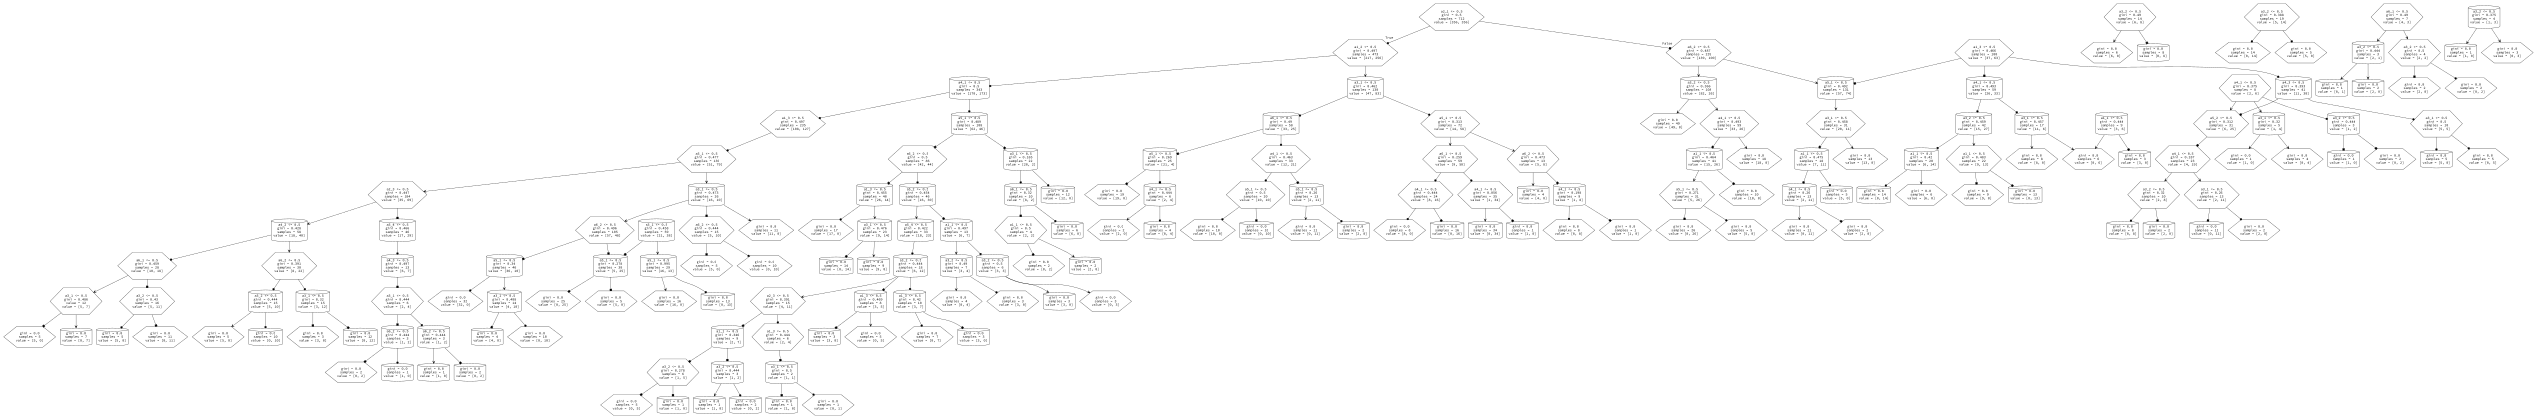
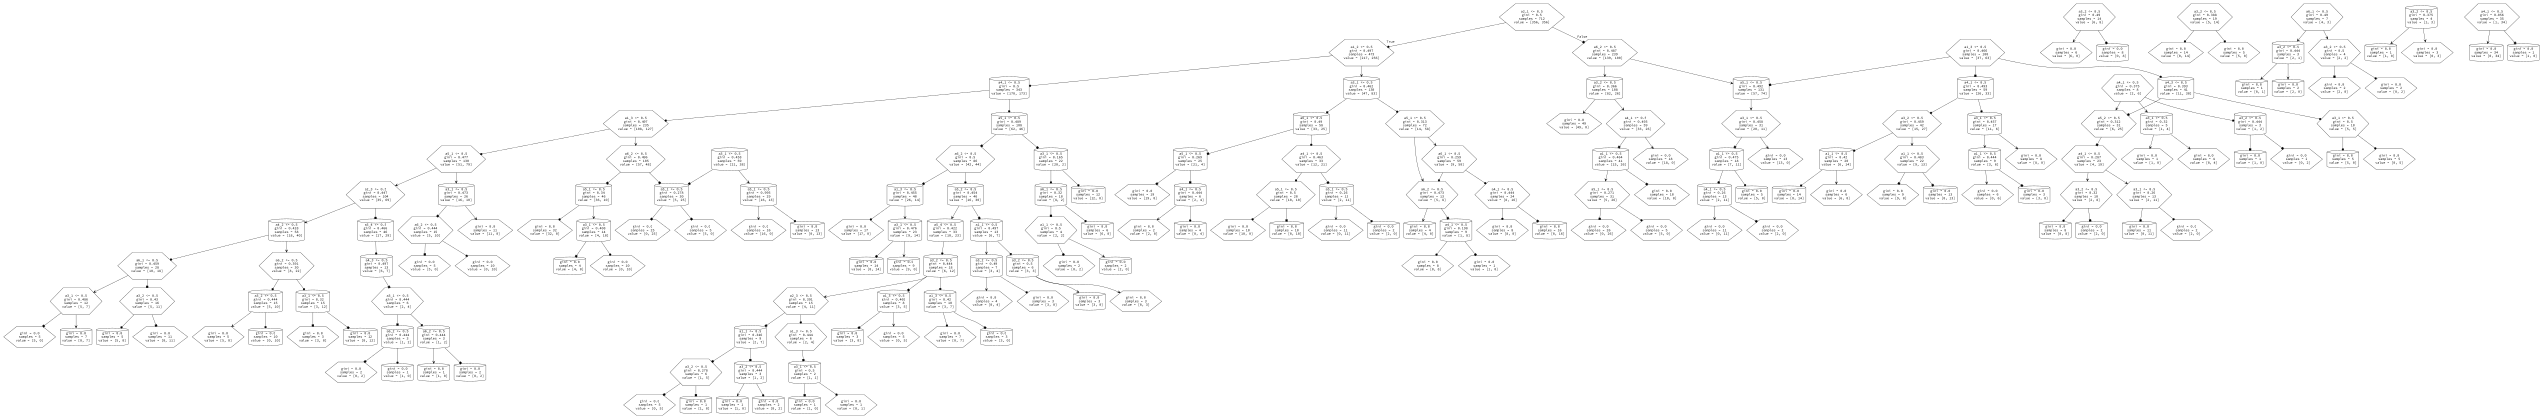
(1974, 124) -> (1912, 124)
(2060, 141) -> (1985, 140)
(1467, 176) -> (1441, 176)
(657, 210) -> (636, 140)
(76, 301) -> (76, 301)
